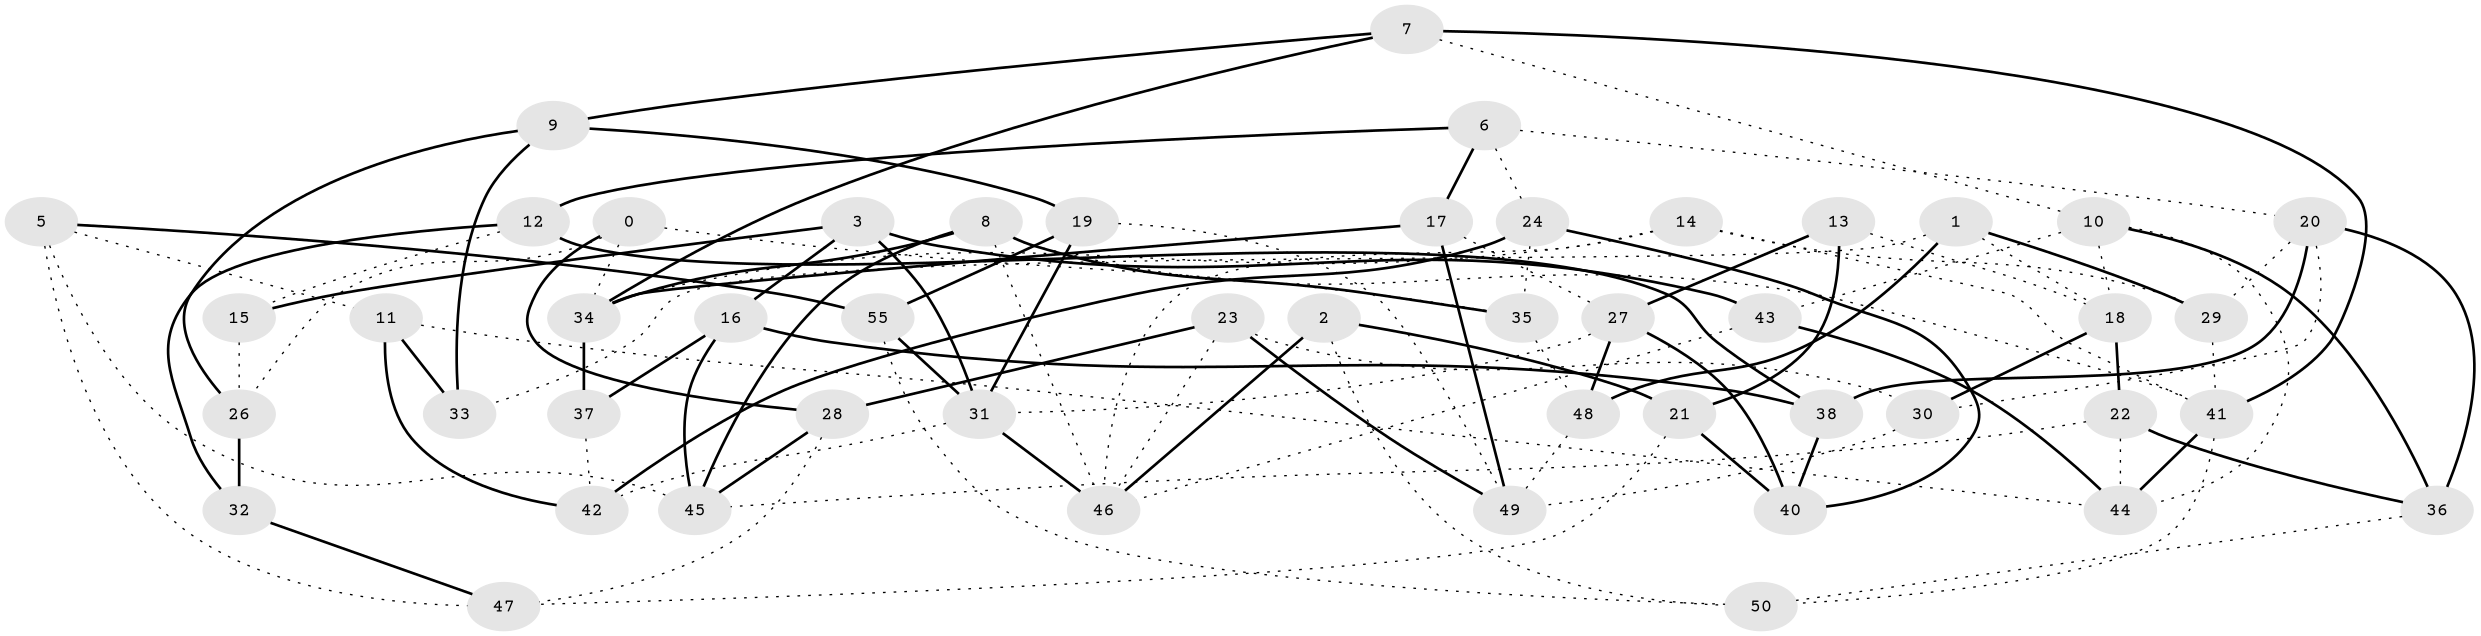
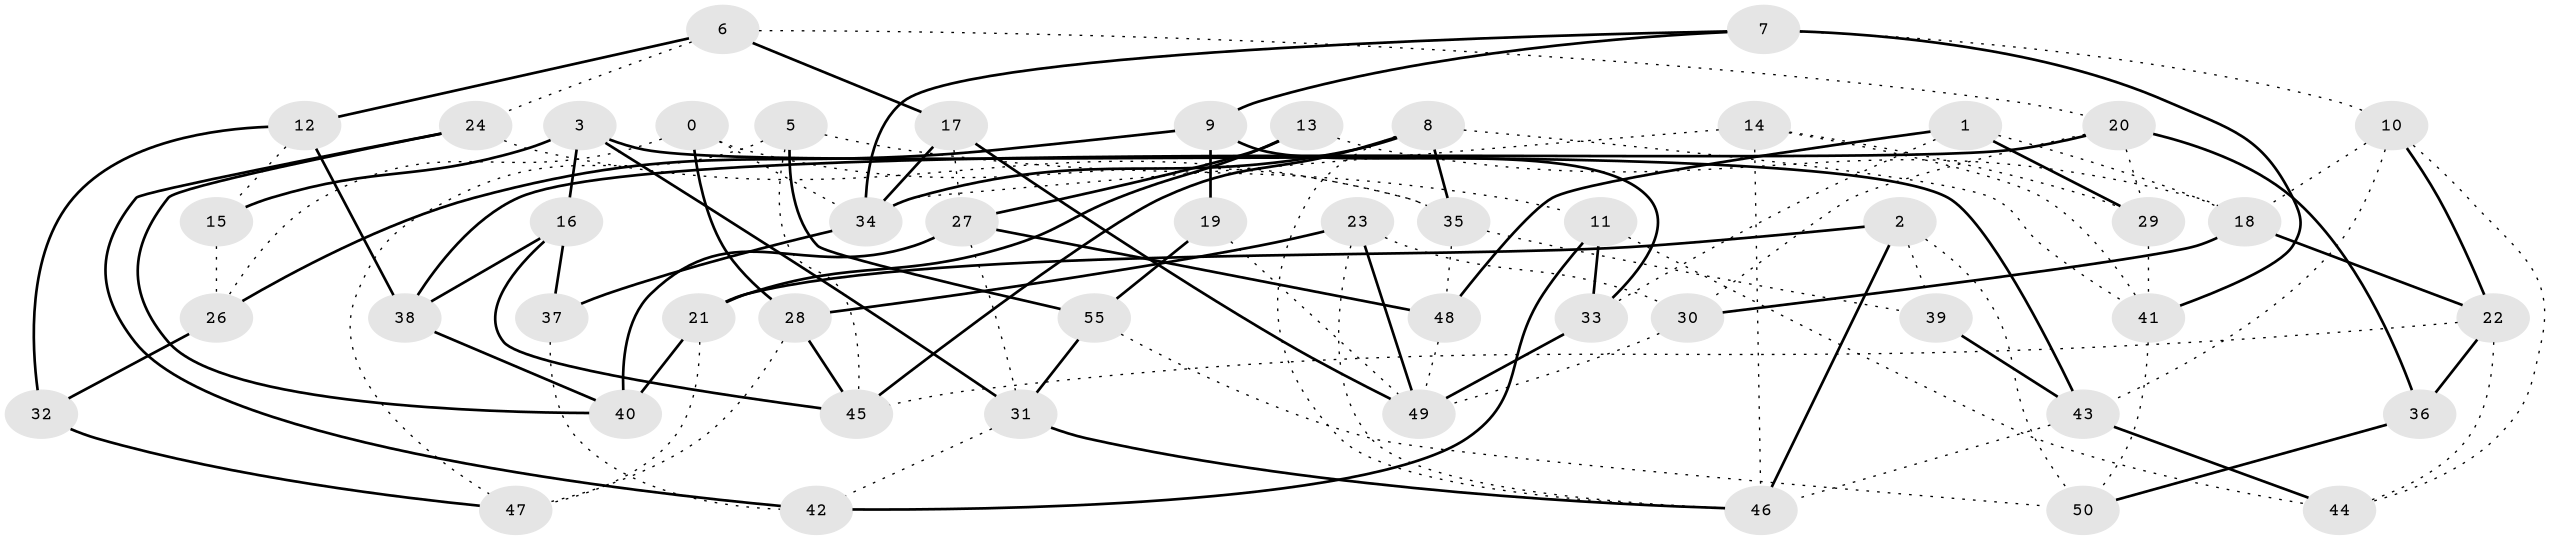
(1037, 307) -> none
(2306, 308) -> (2450, 219)
none -> (1936, 318)
none -> (1505, 366)
(2169, 462) -> none
(2054, 565) -> (2251, 462)
